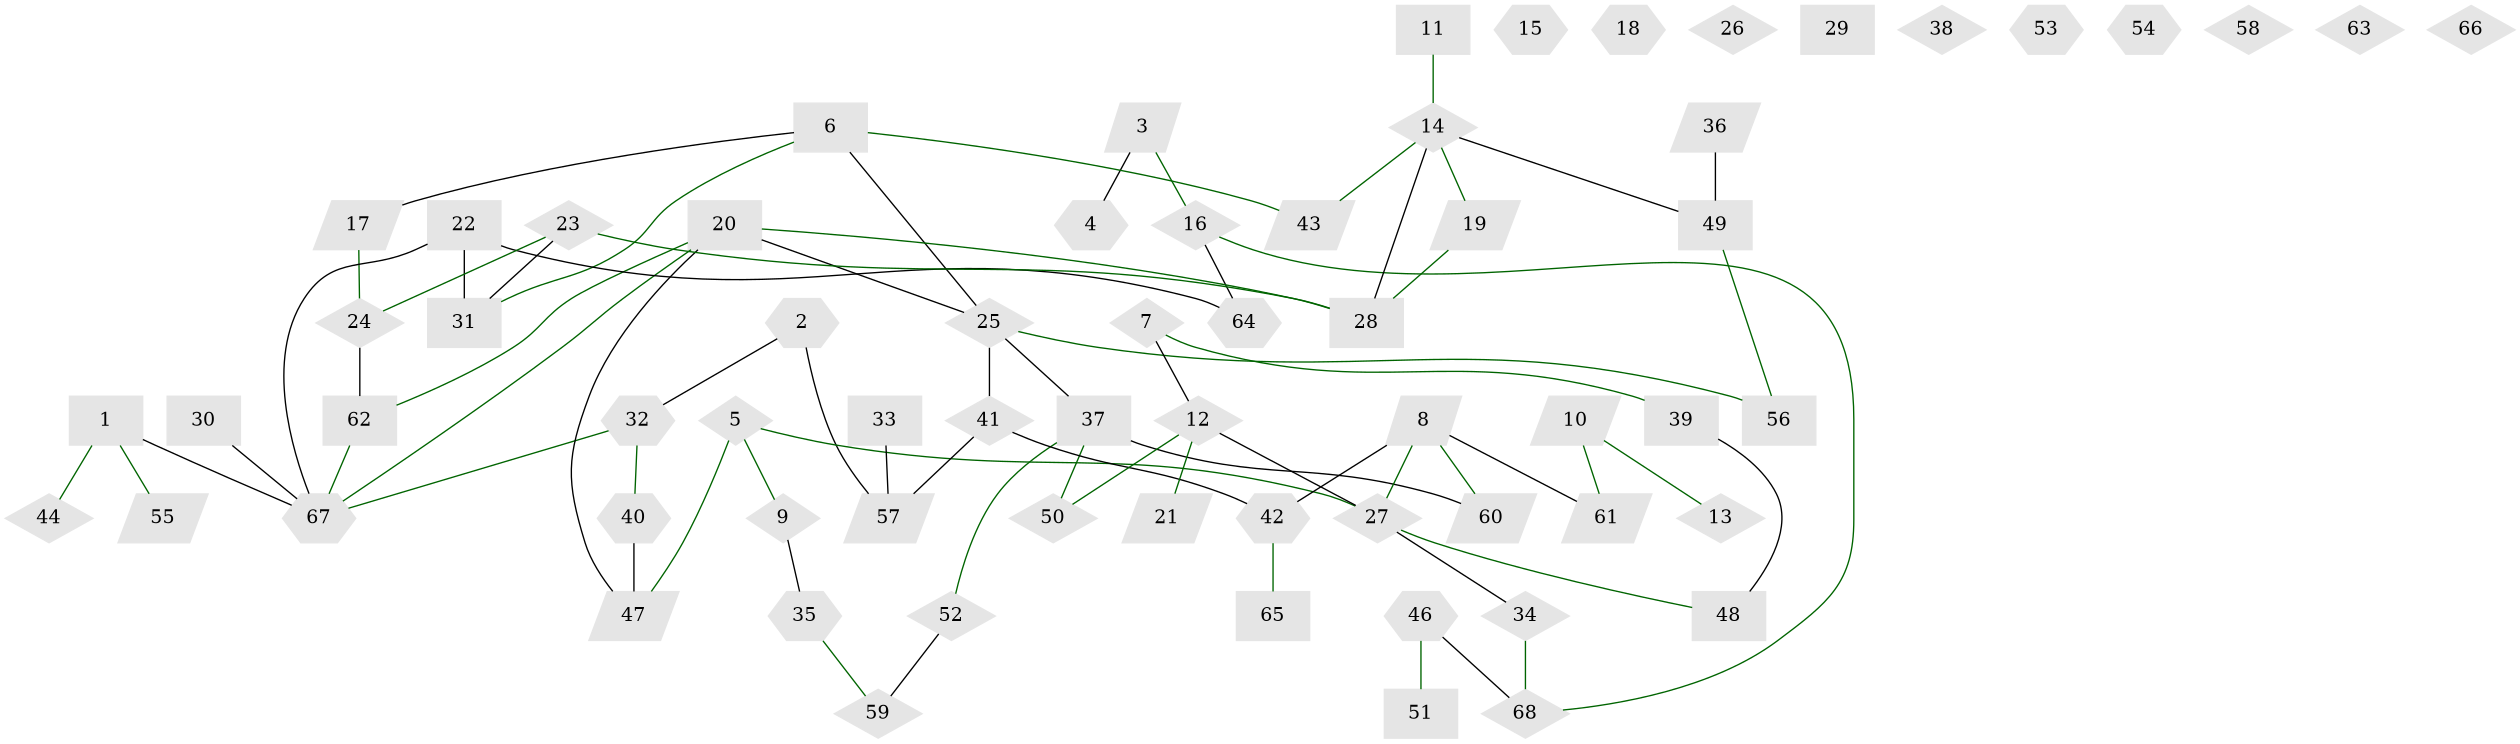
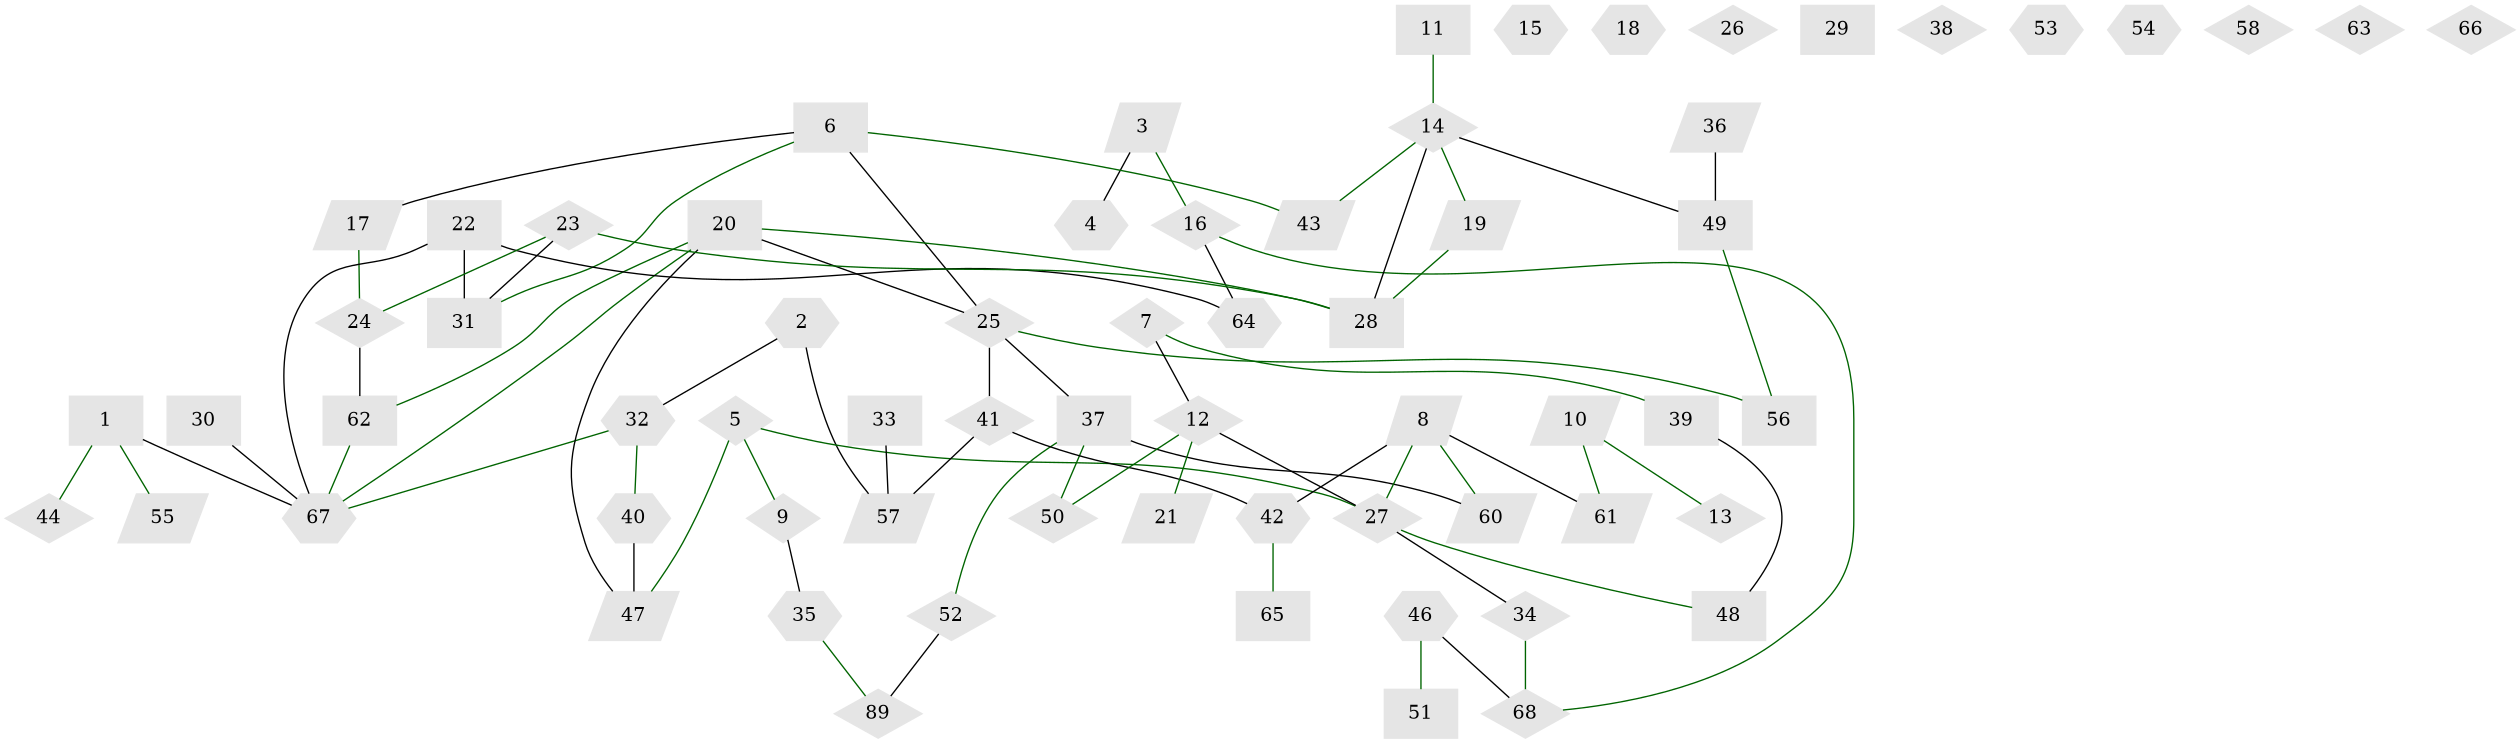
(878, 714) -> (878, 714)
